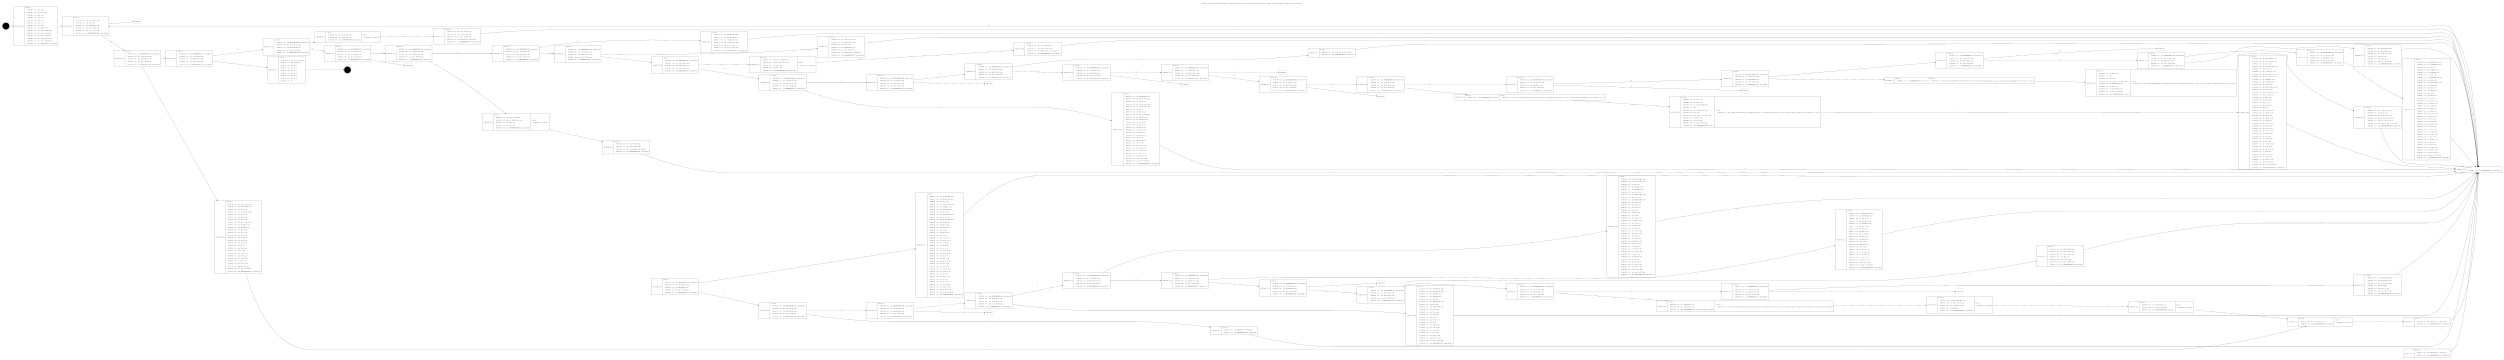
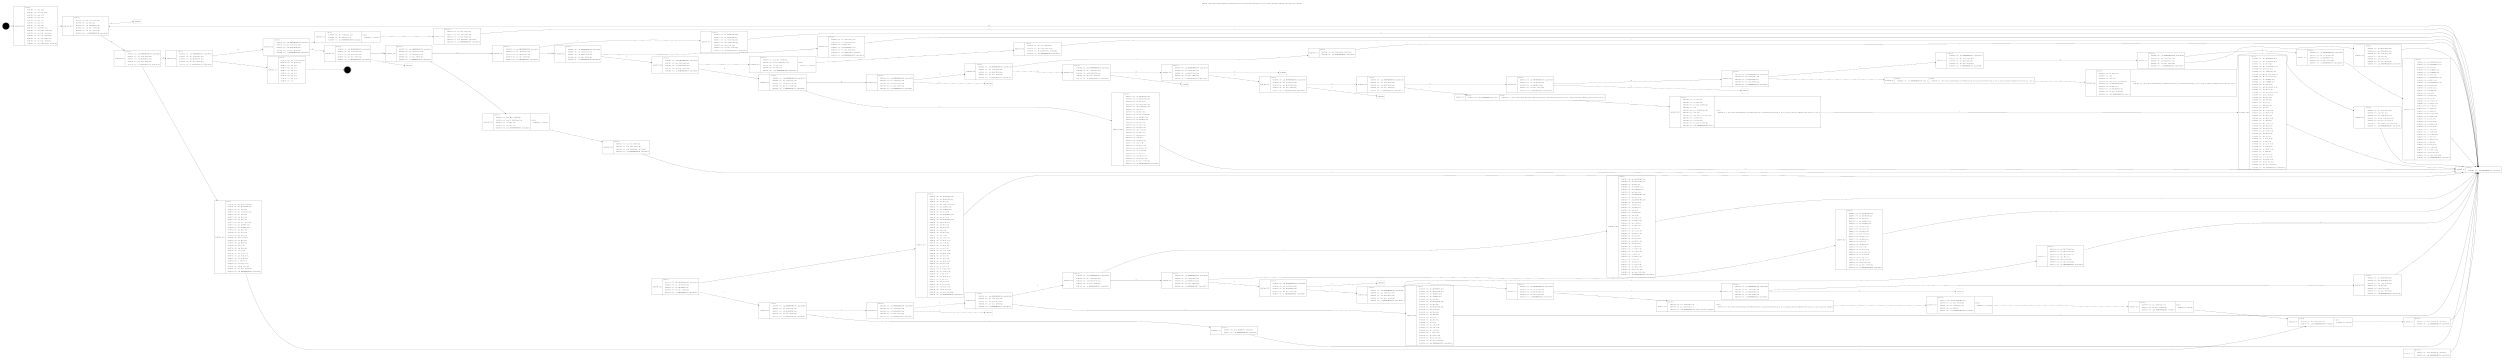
(2161, 48) -> none
